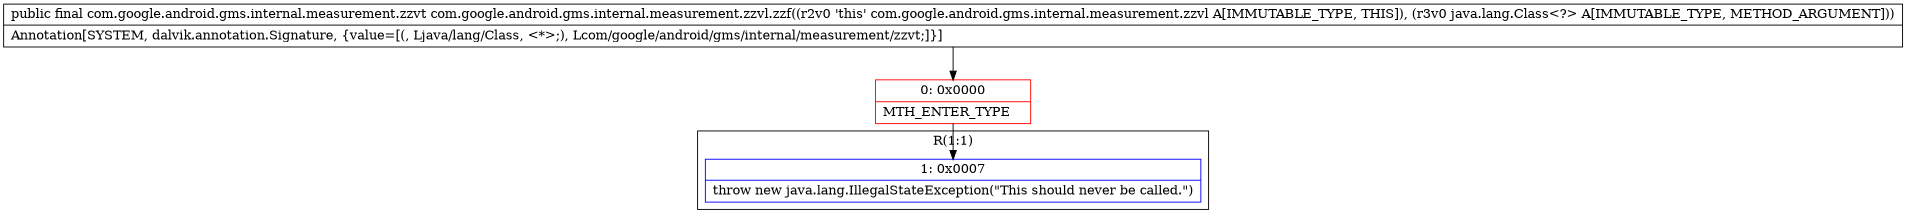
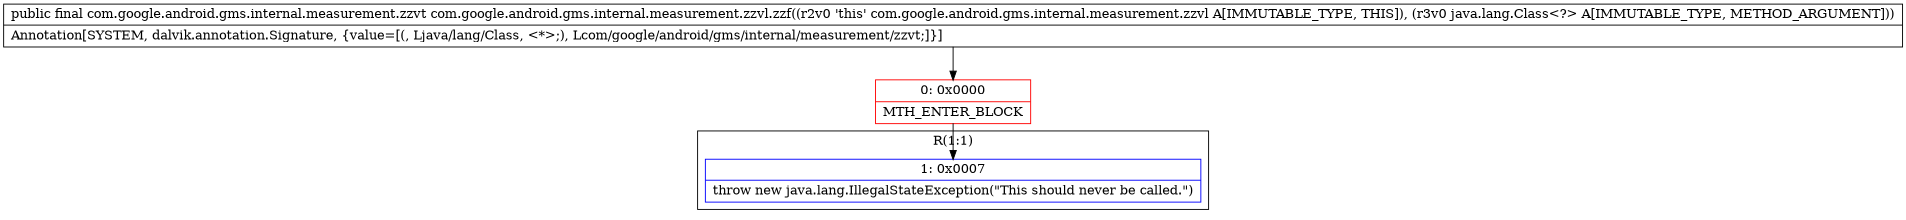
(947, 112) -> (953, 112)
